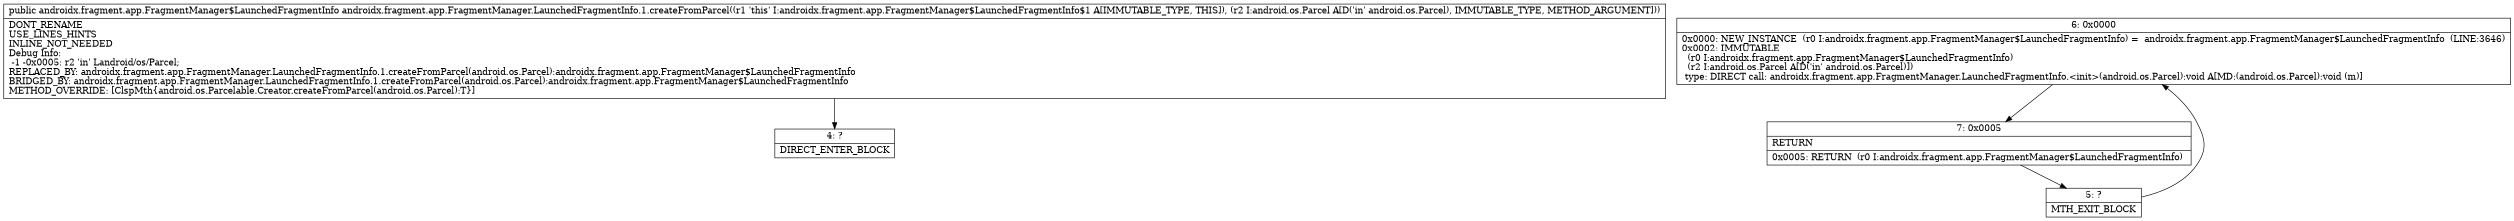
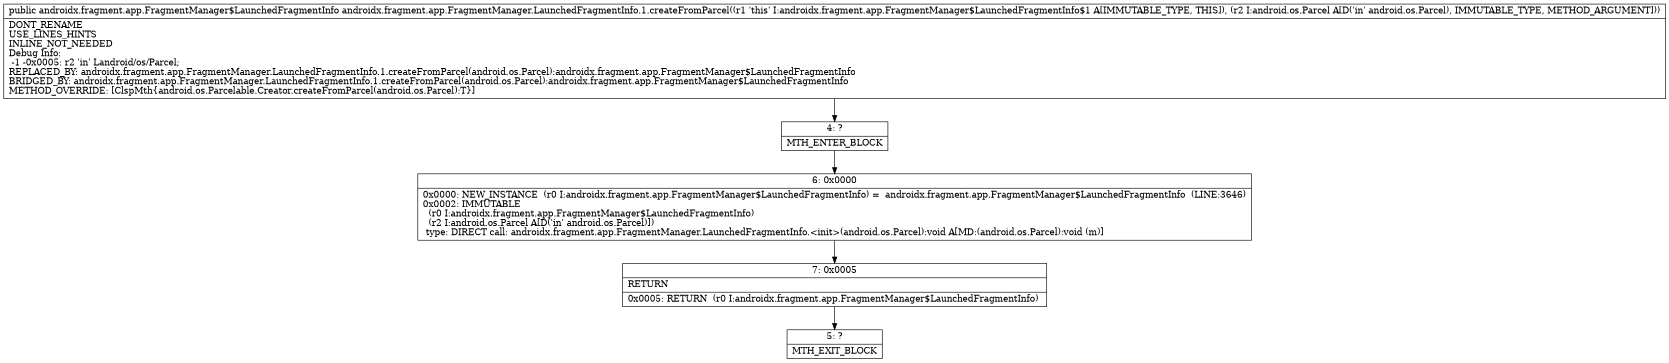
(835, 150) -> (835, 143)
(2203, 154) -> (835, 159)
